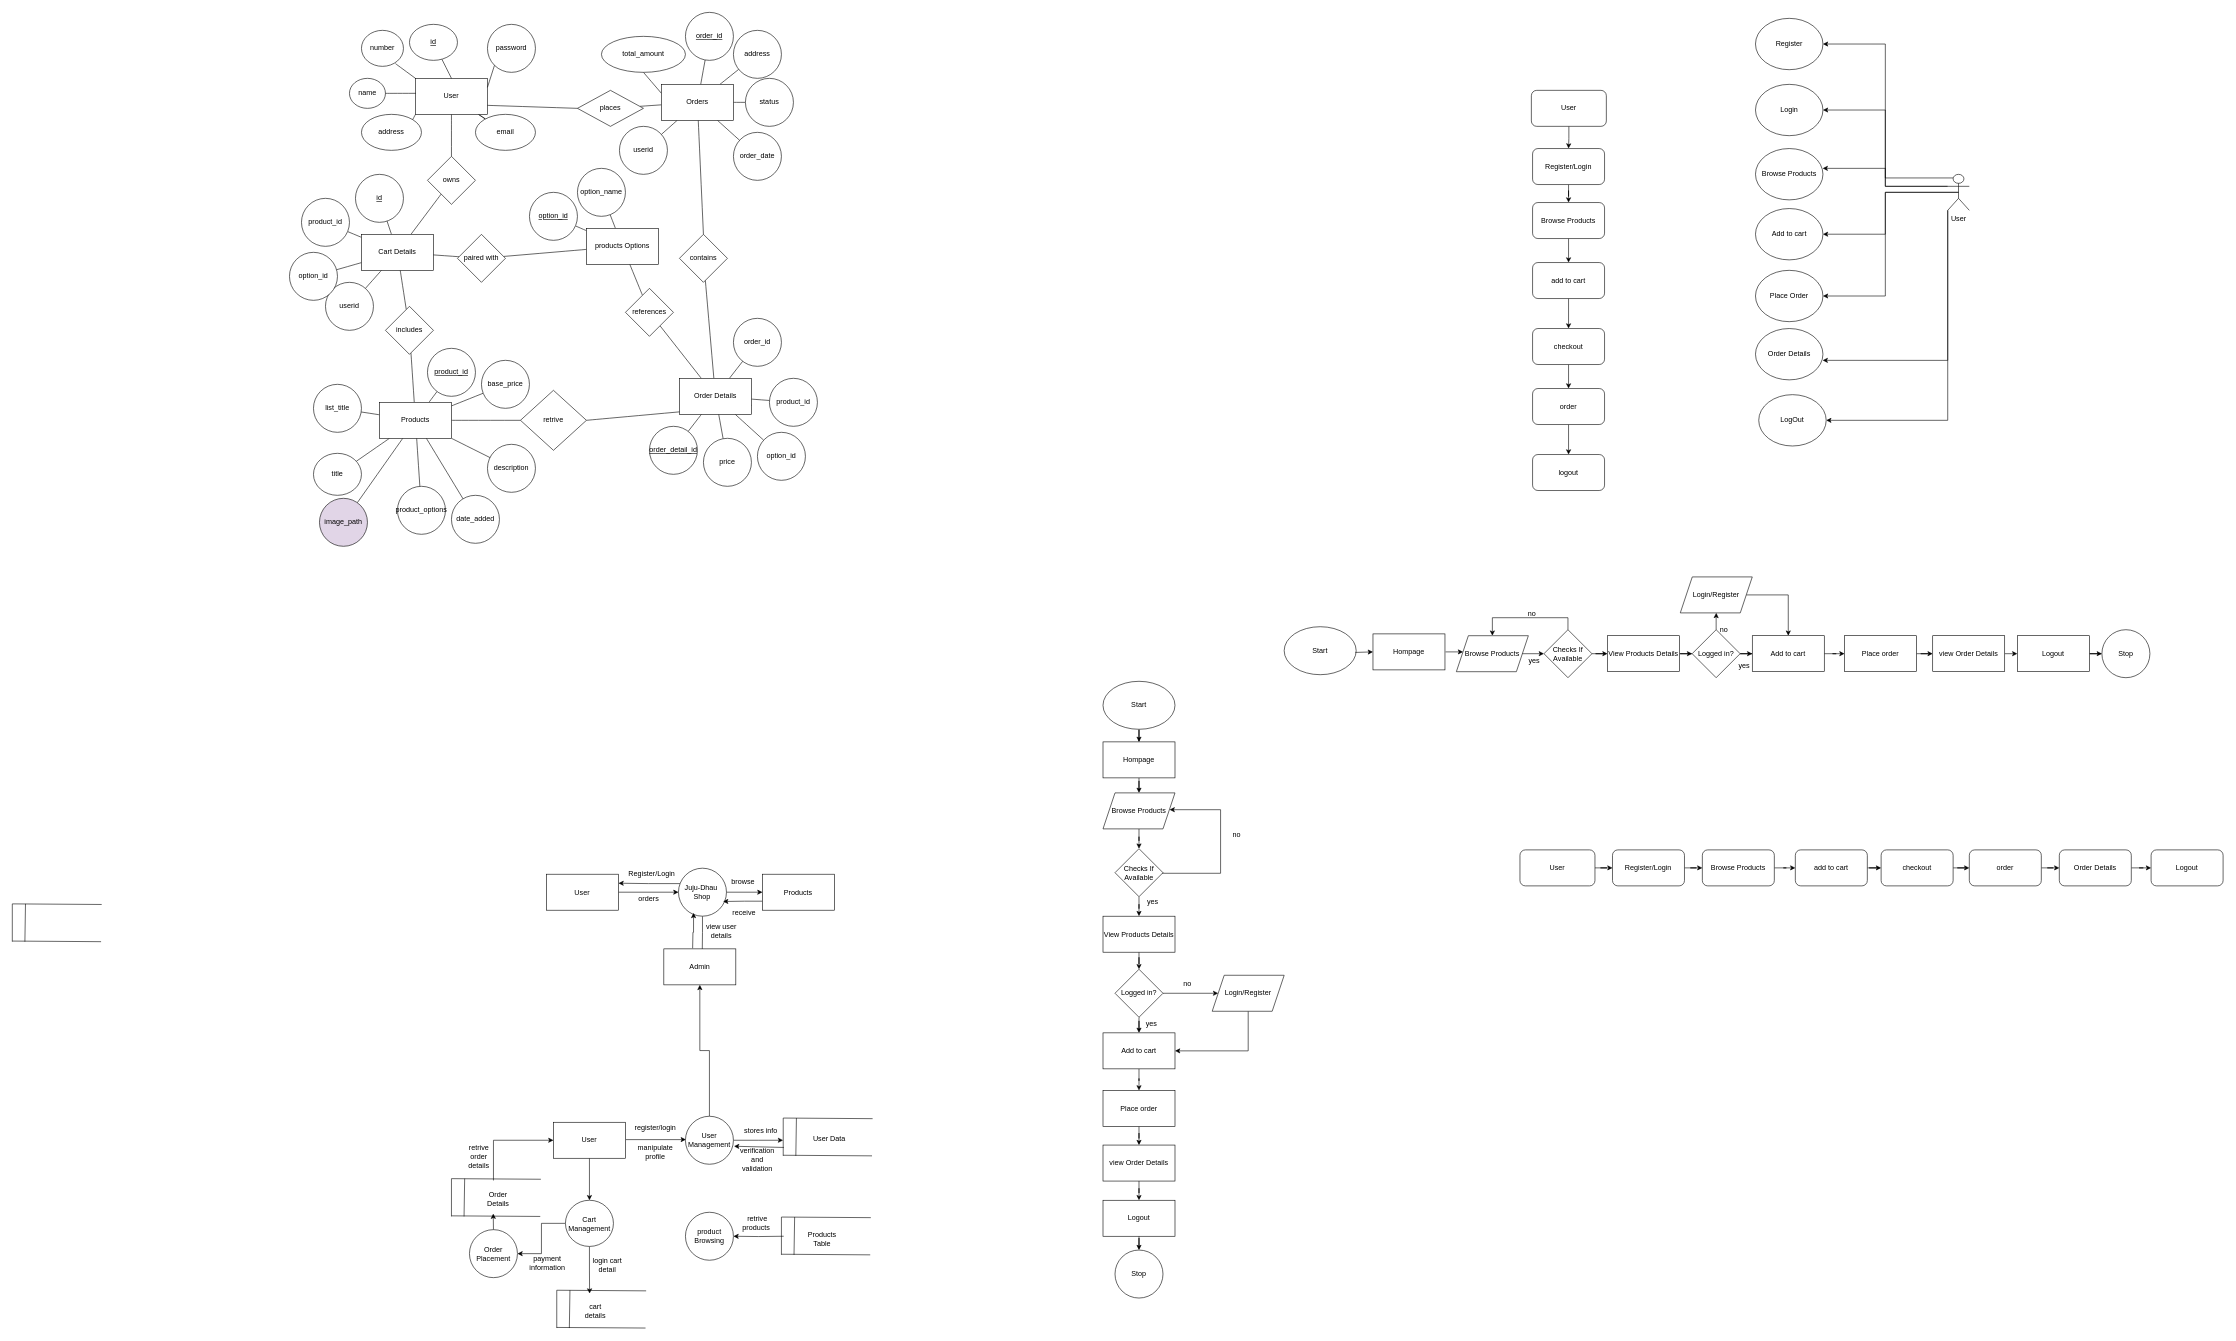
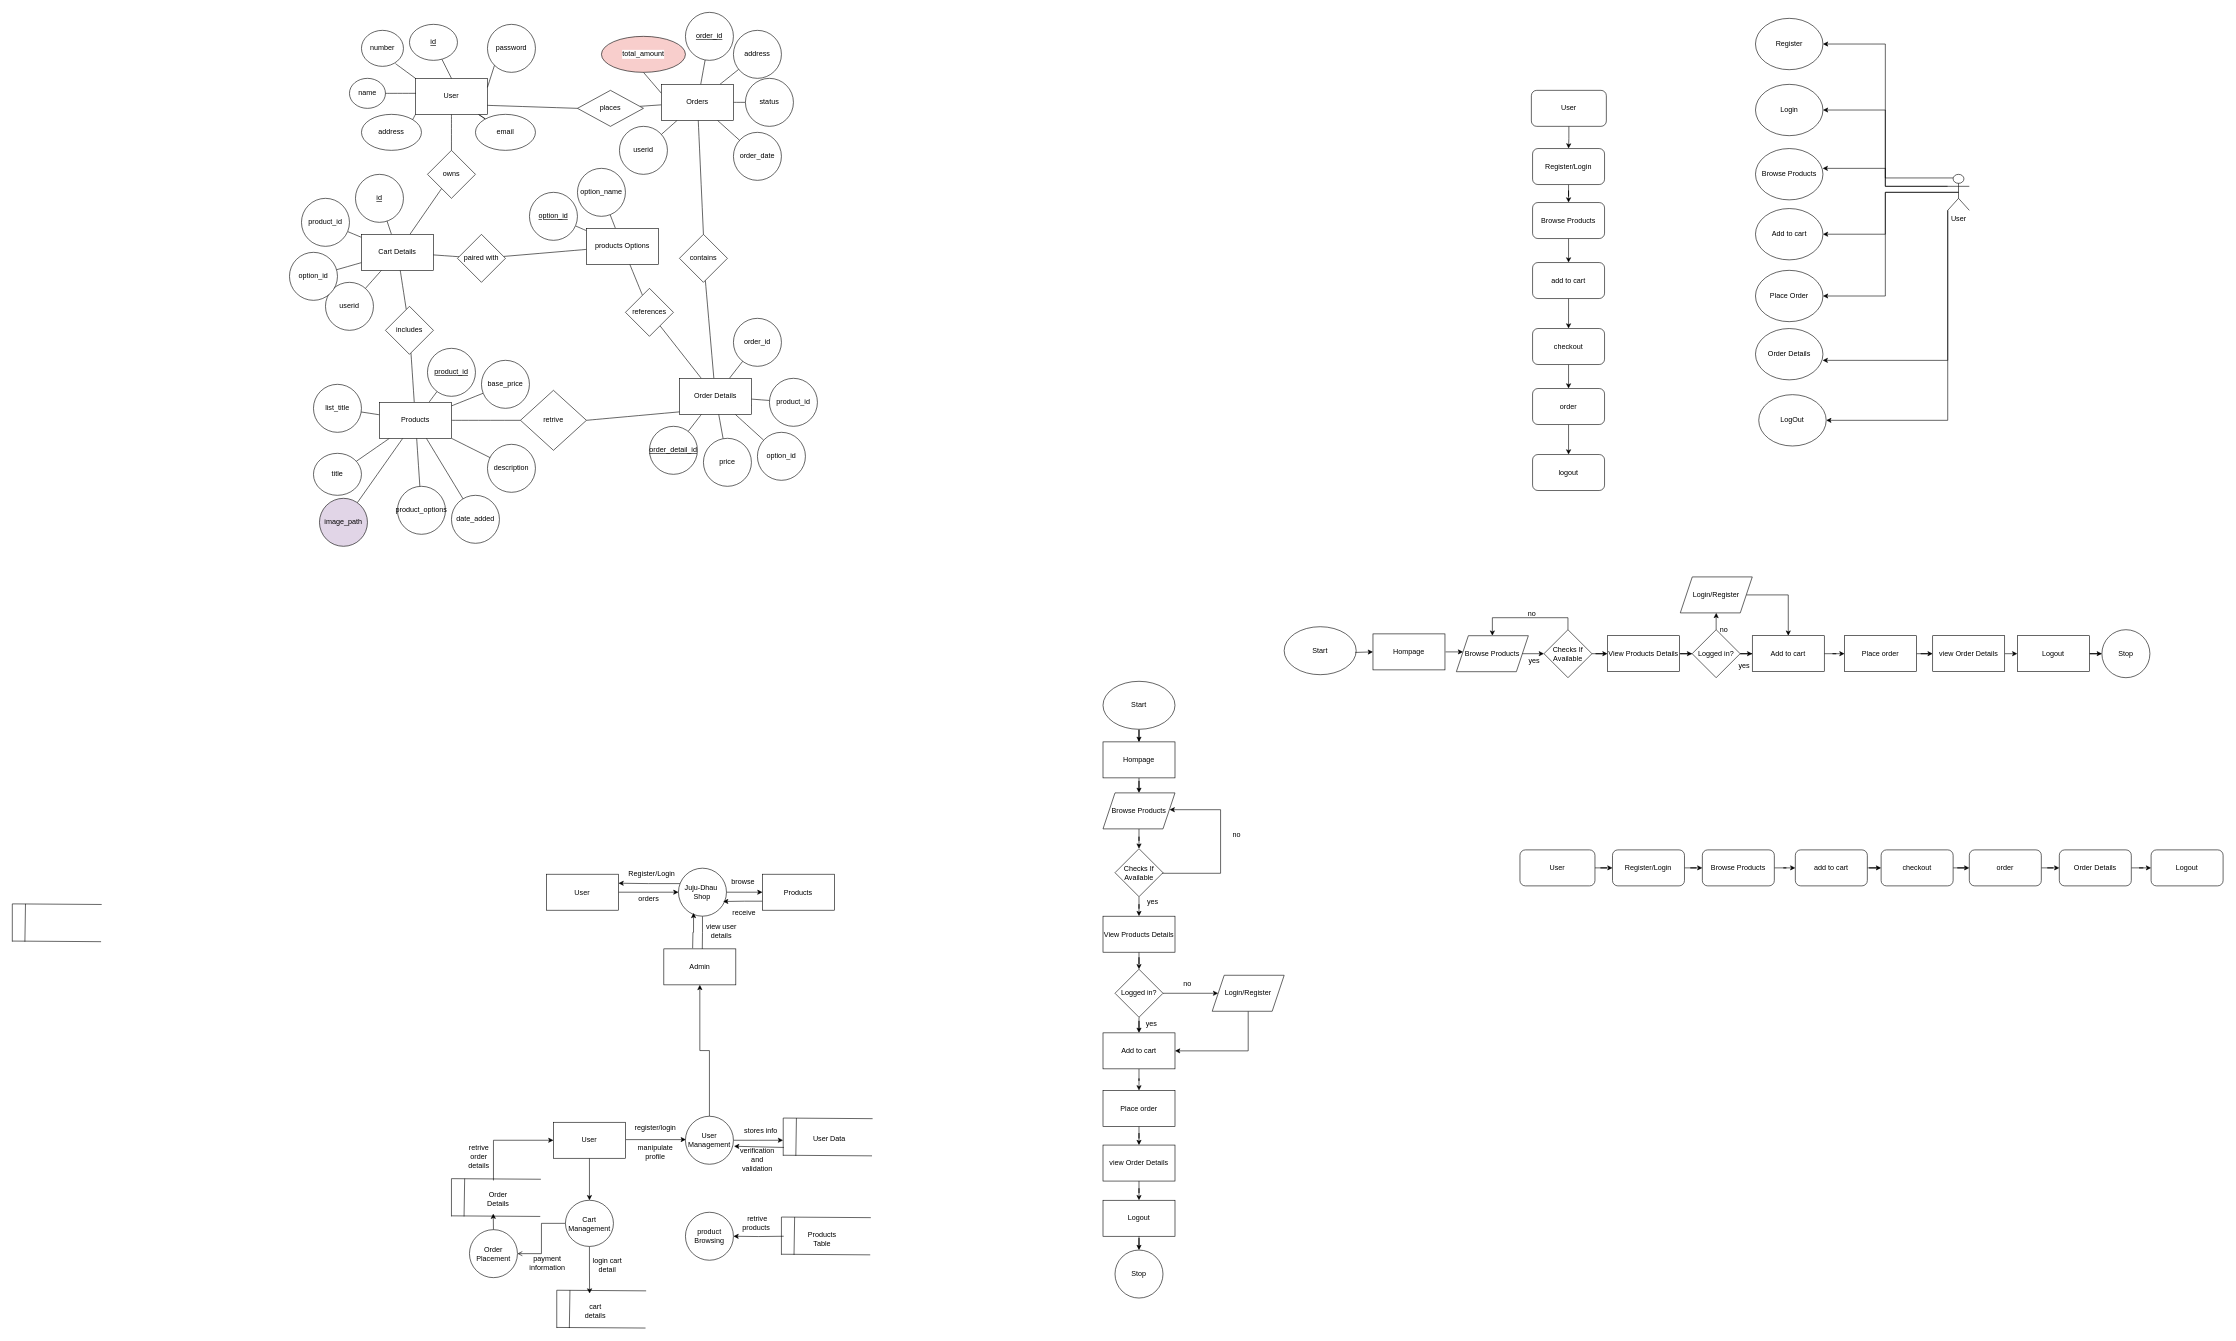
(644, 54) -> (644, 54)
(452, 180) -> (452, 174)
(522, 1254) -> (521, 1254)
